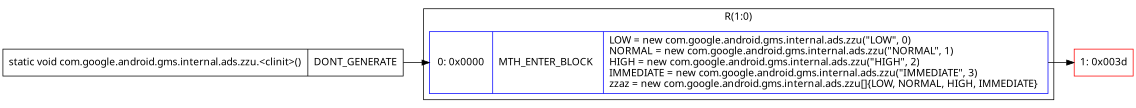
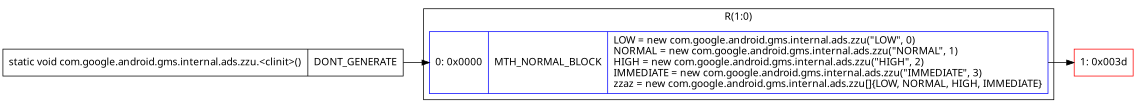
(546, 62) -> (548, 62)
